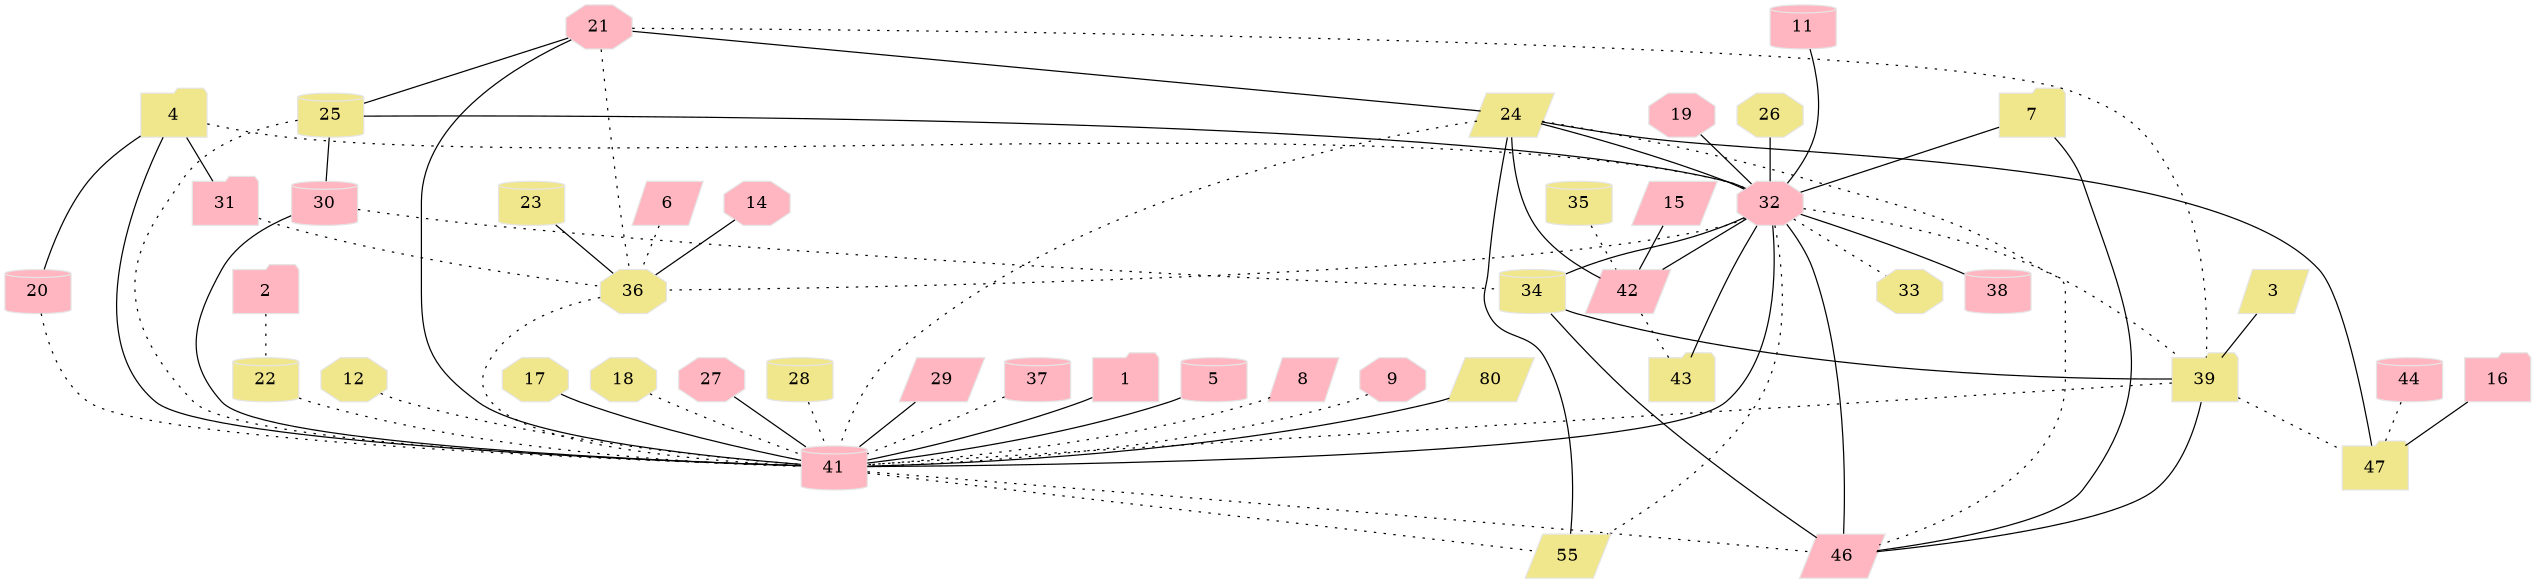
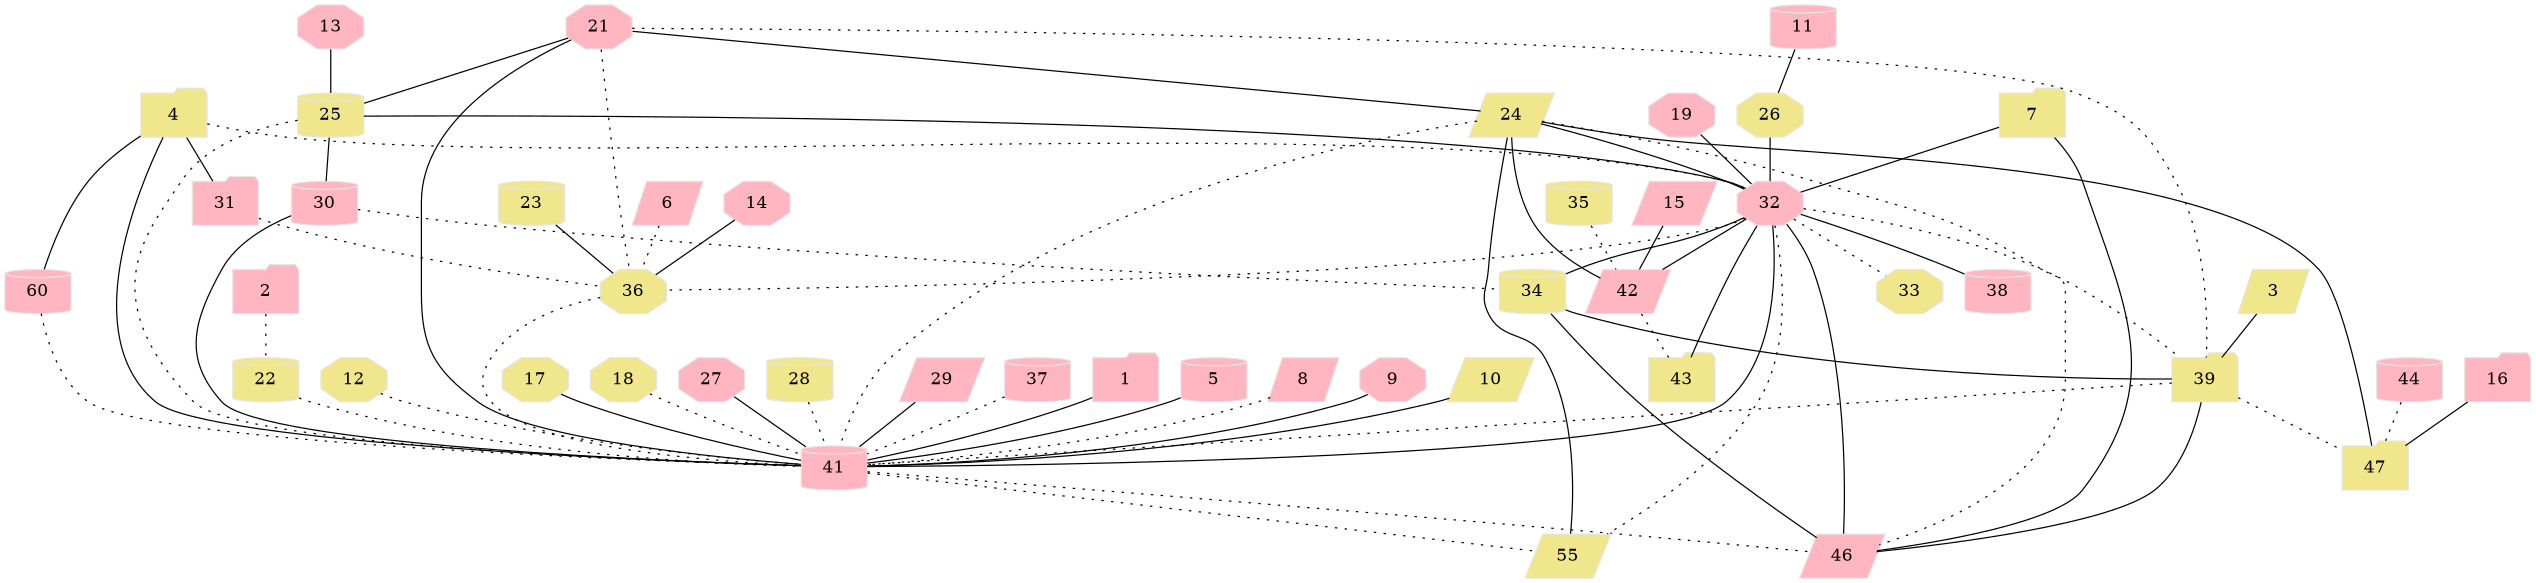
none -> (331, 27)
(1818, 120) -> (1787, 71)
(38, 292) -> (38, 292)
(1491, 380) -> (1491, 380)
(1195, 436) -> (1195, 436)
